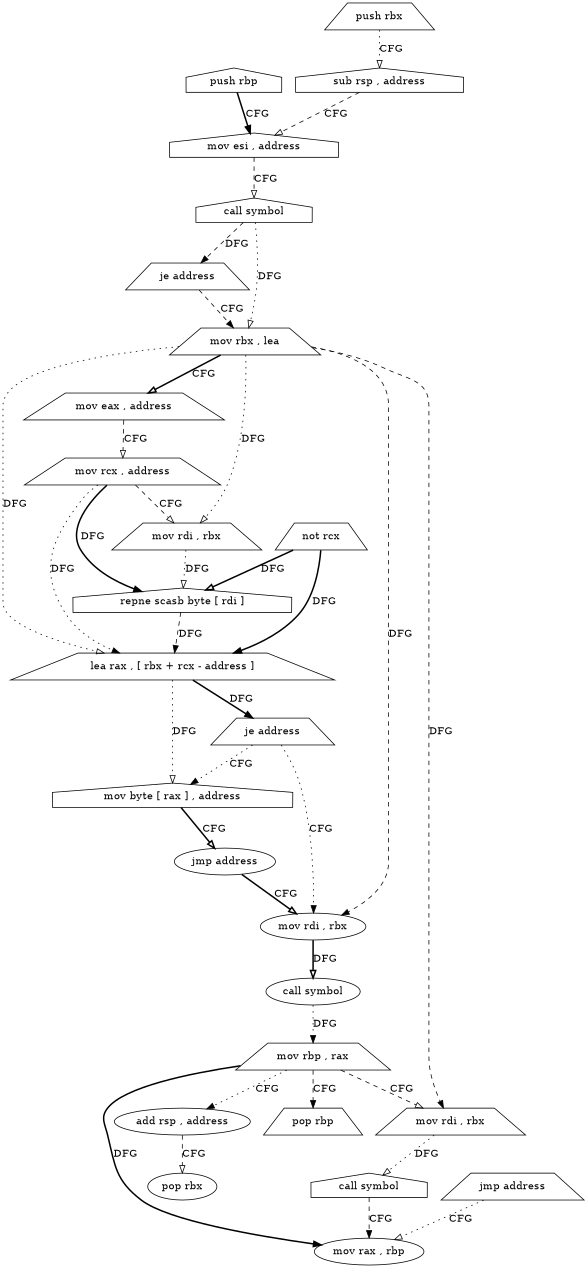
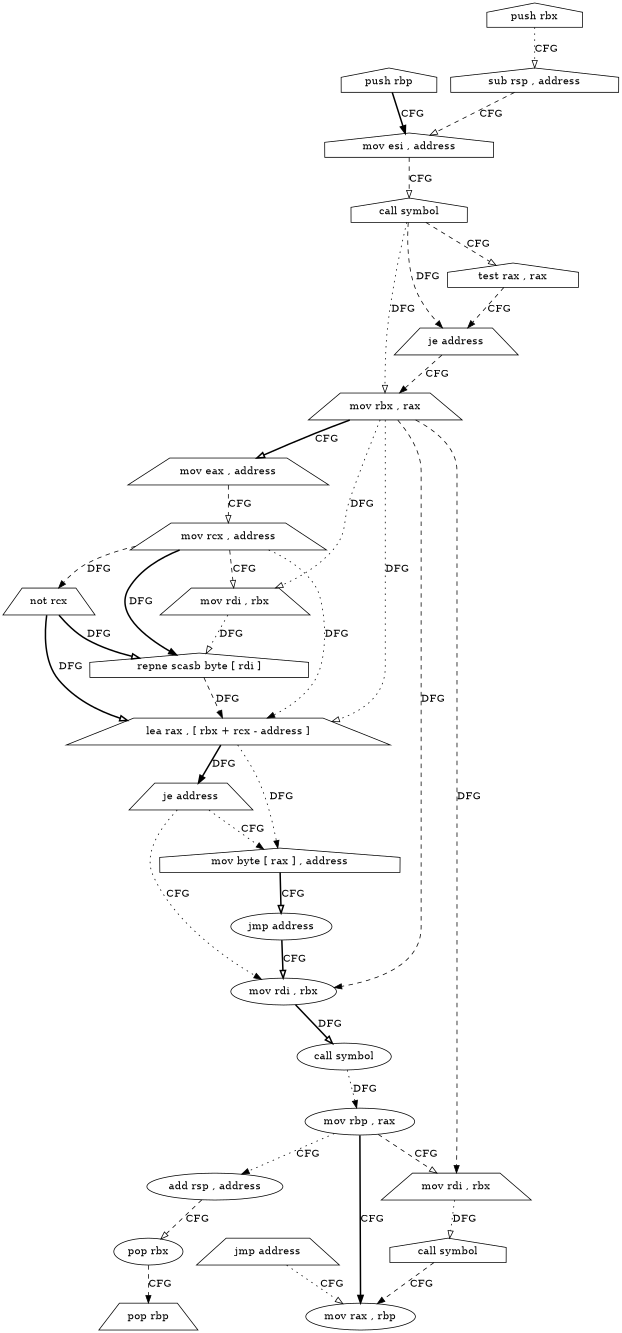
(380, 16) -> (535, 16)
none -> (513, 276)
(245, 341) -> (385, 406)
none -> (97, 559)
(299, 614) -> (61, 682)
(173, 728) -> (263, 790)
(313, 1057) -> (360, 1122)
(313, 1085) -> (148, 1280)
(126, 1154) -> (373, 1219)
